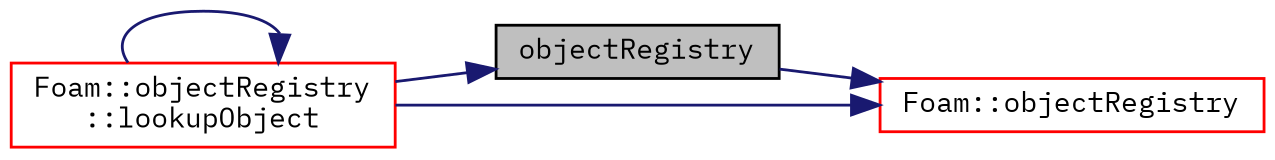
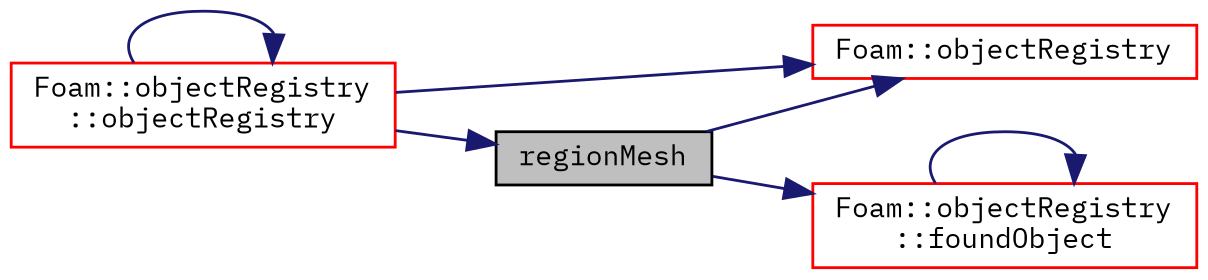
(638, 52) -> (604, 158)
(203, 105) -> (203, 105)
none -> (1005, 226)
